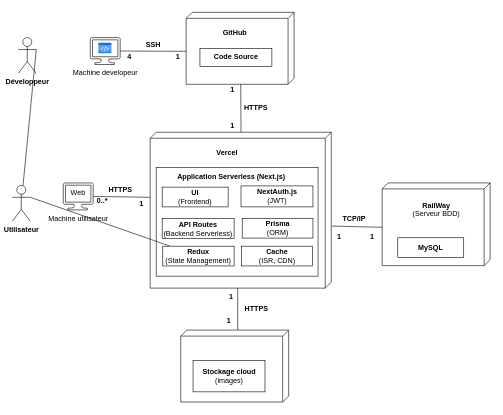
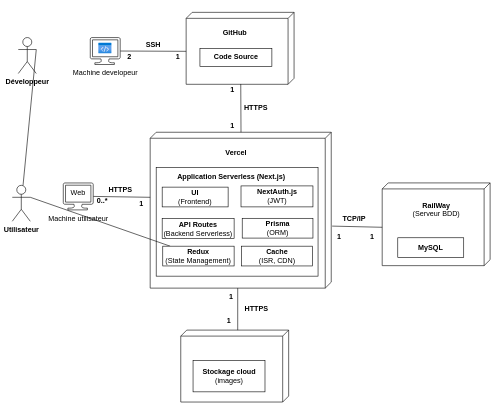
(130, 57) -> (130, 57)
(227, 153) -> (236, 153)
